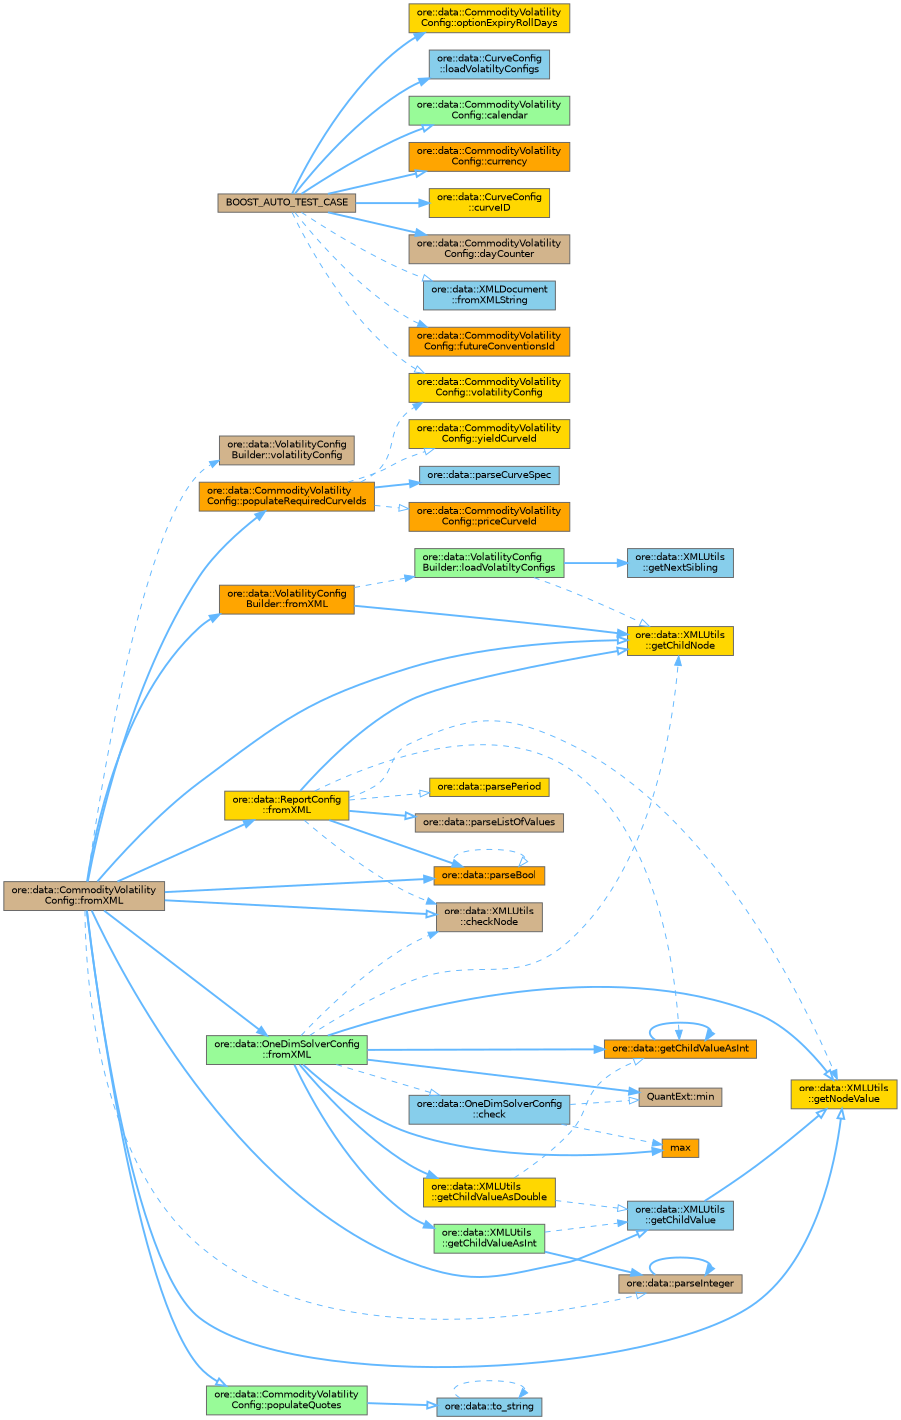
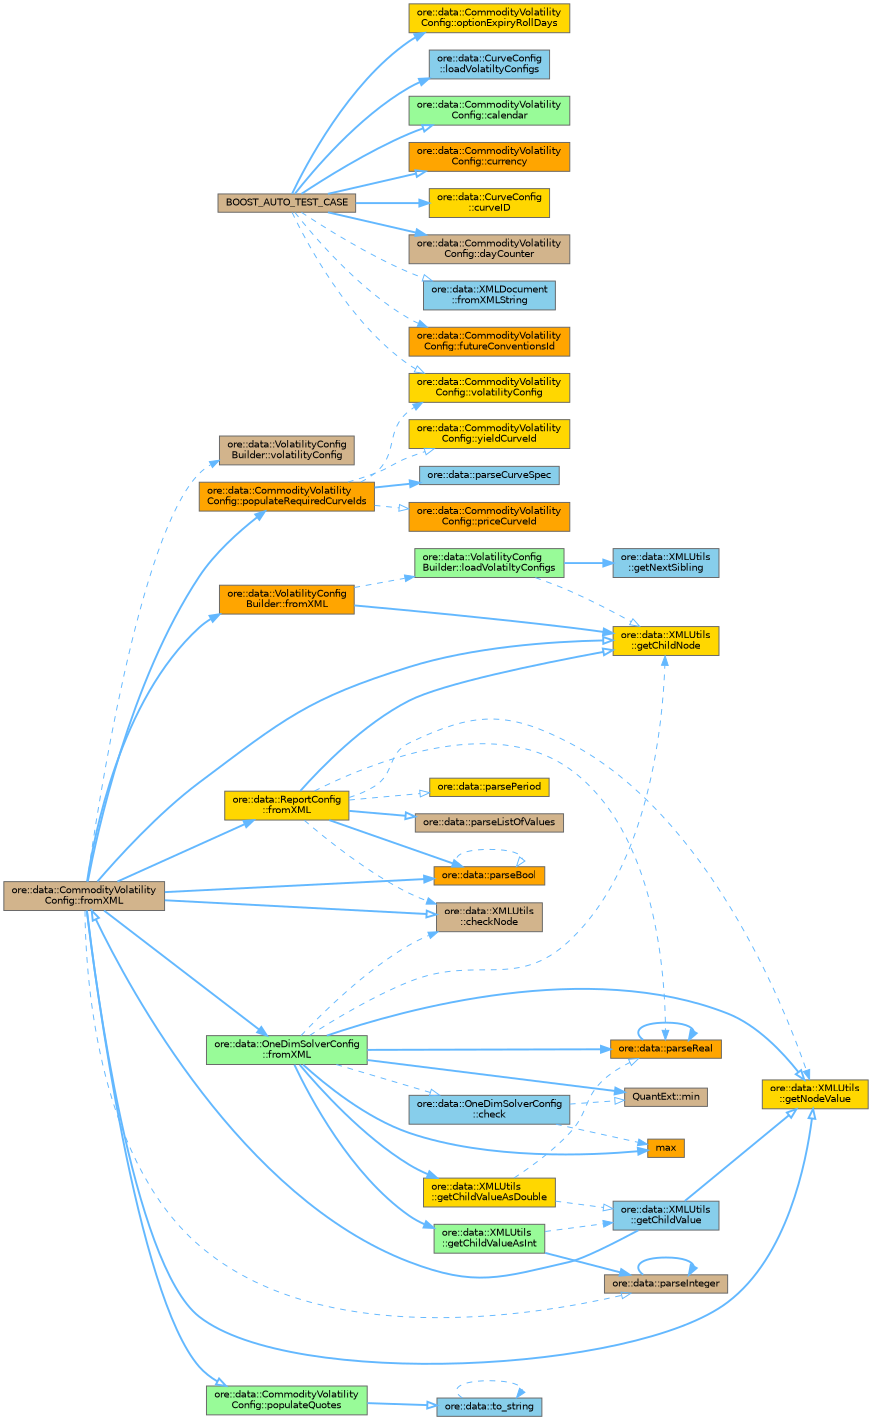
(680, 1049) -> (666, 1049)
(304, 1198) -> (309, 1202)
